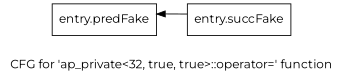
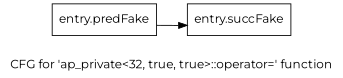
(176, 14) -> (168, 25)
